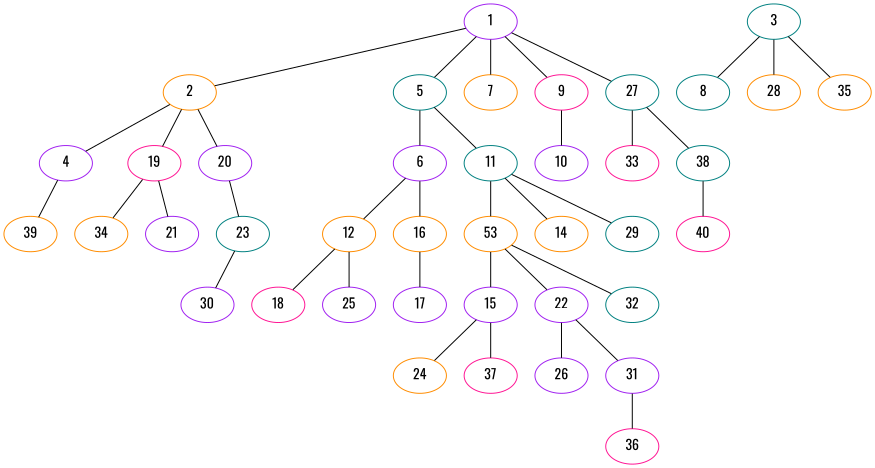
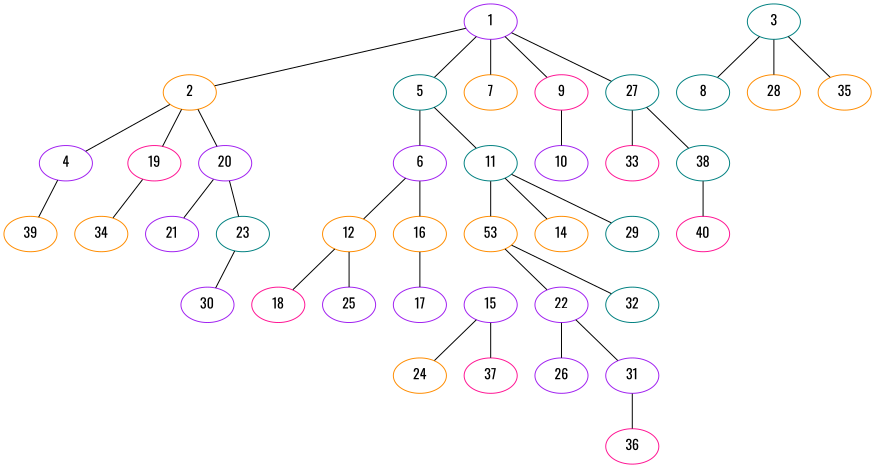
(163, 199) -> (199, 199)
(491, 270) -> none
